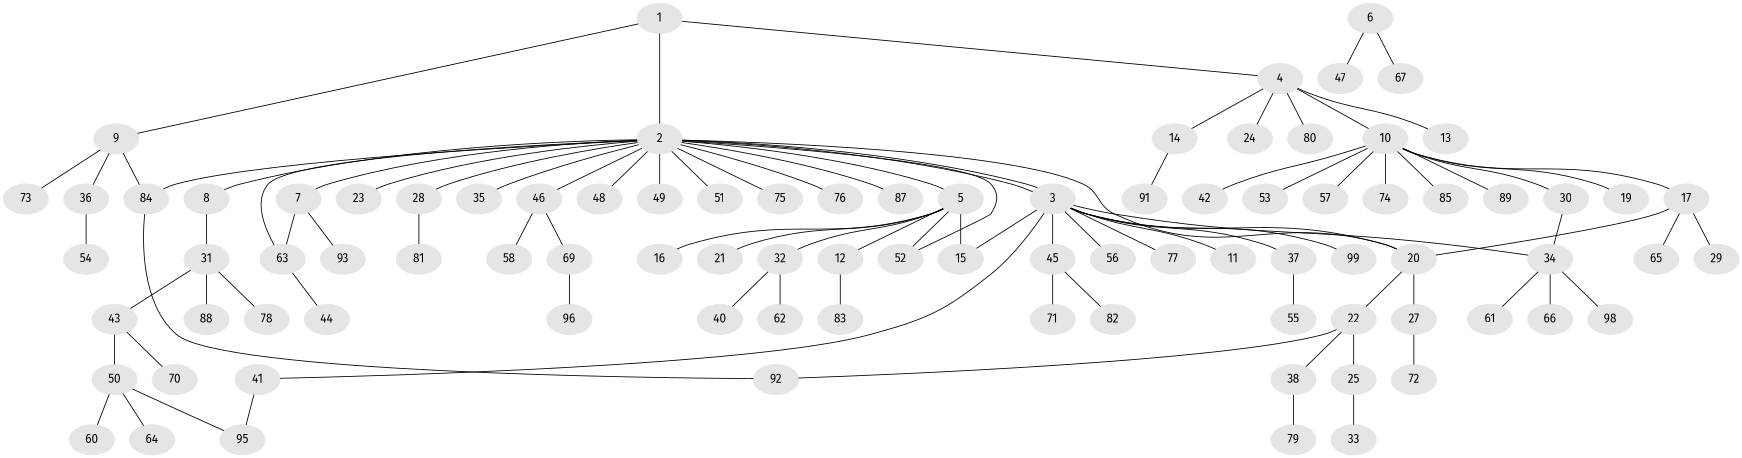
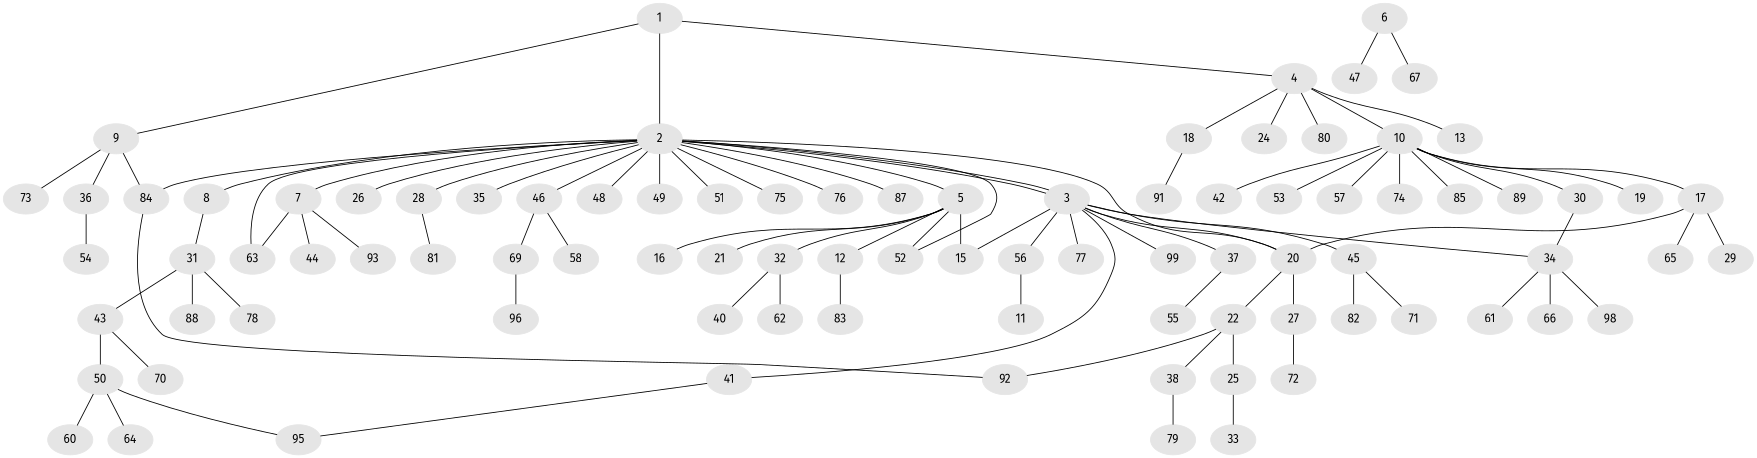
(1175, 139) -> (1189, 139)
(359, 199) -> (359, 199)
(1143, 228) -> (1021, 289)
(305, 289) -> (306, 229)
